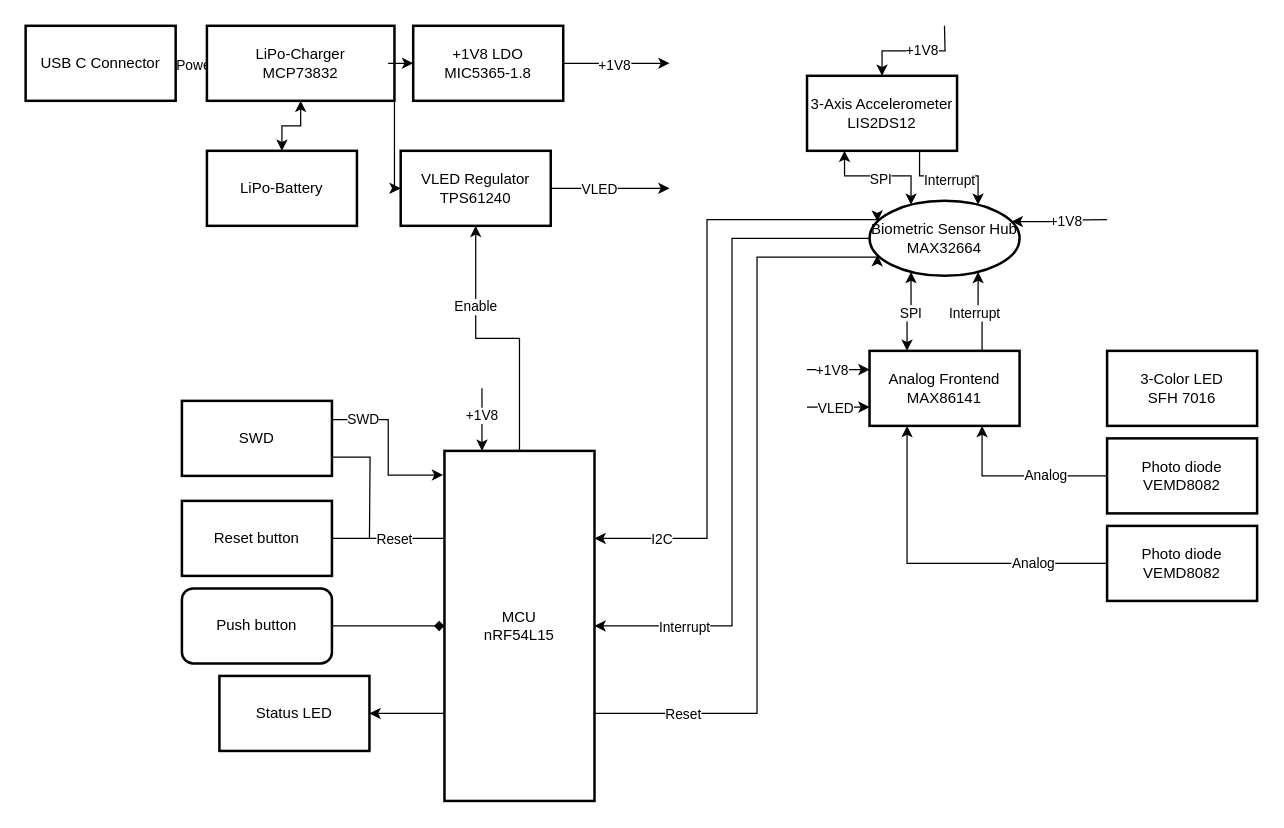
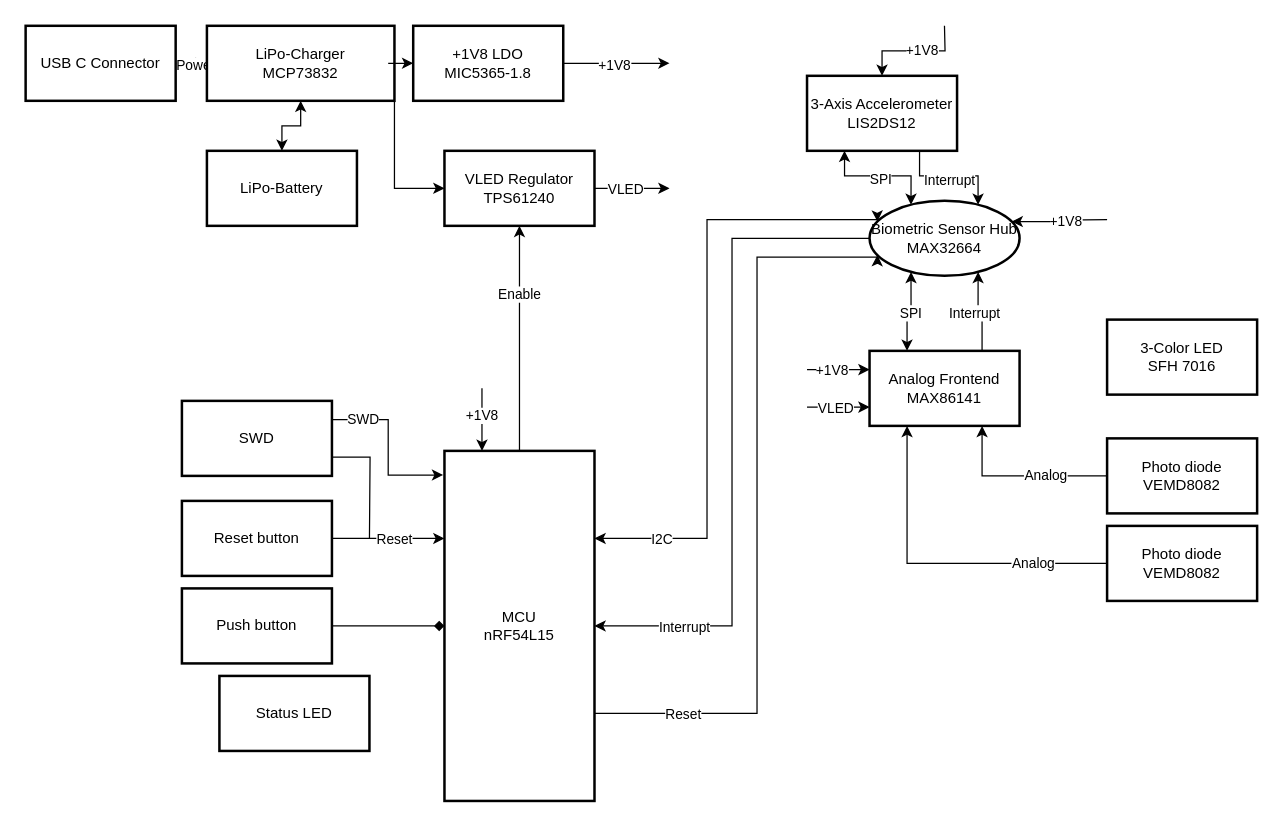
(476, 188) -> (519, 188)
(1182, 388) -> (1182, 357)
(438, 538) -> (434, 538)
(257, 626) -> (257, 626)
(411, 713) -> none
